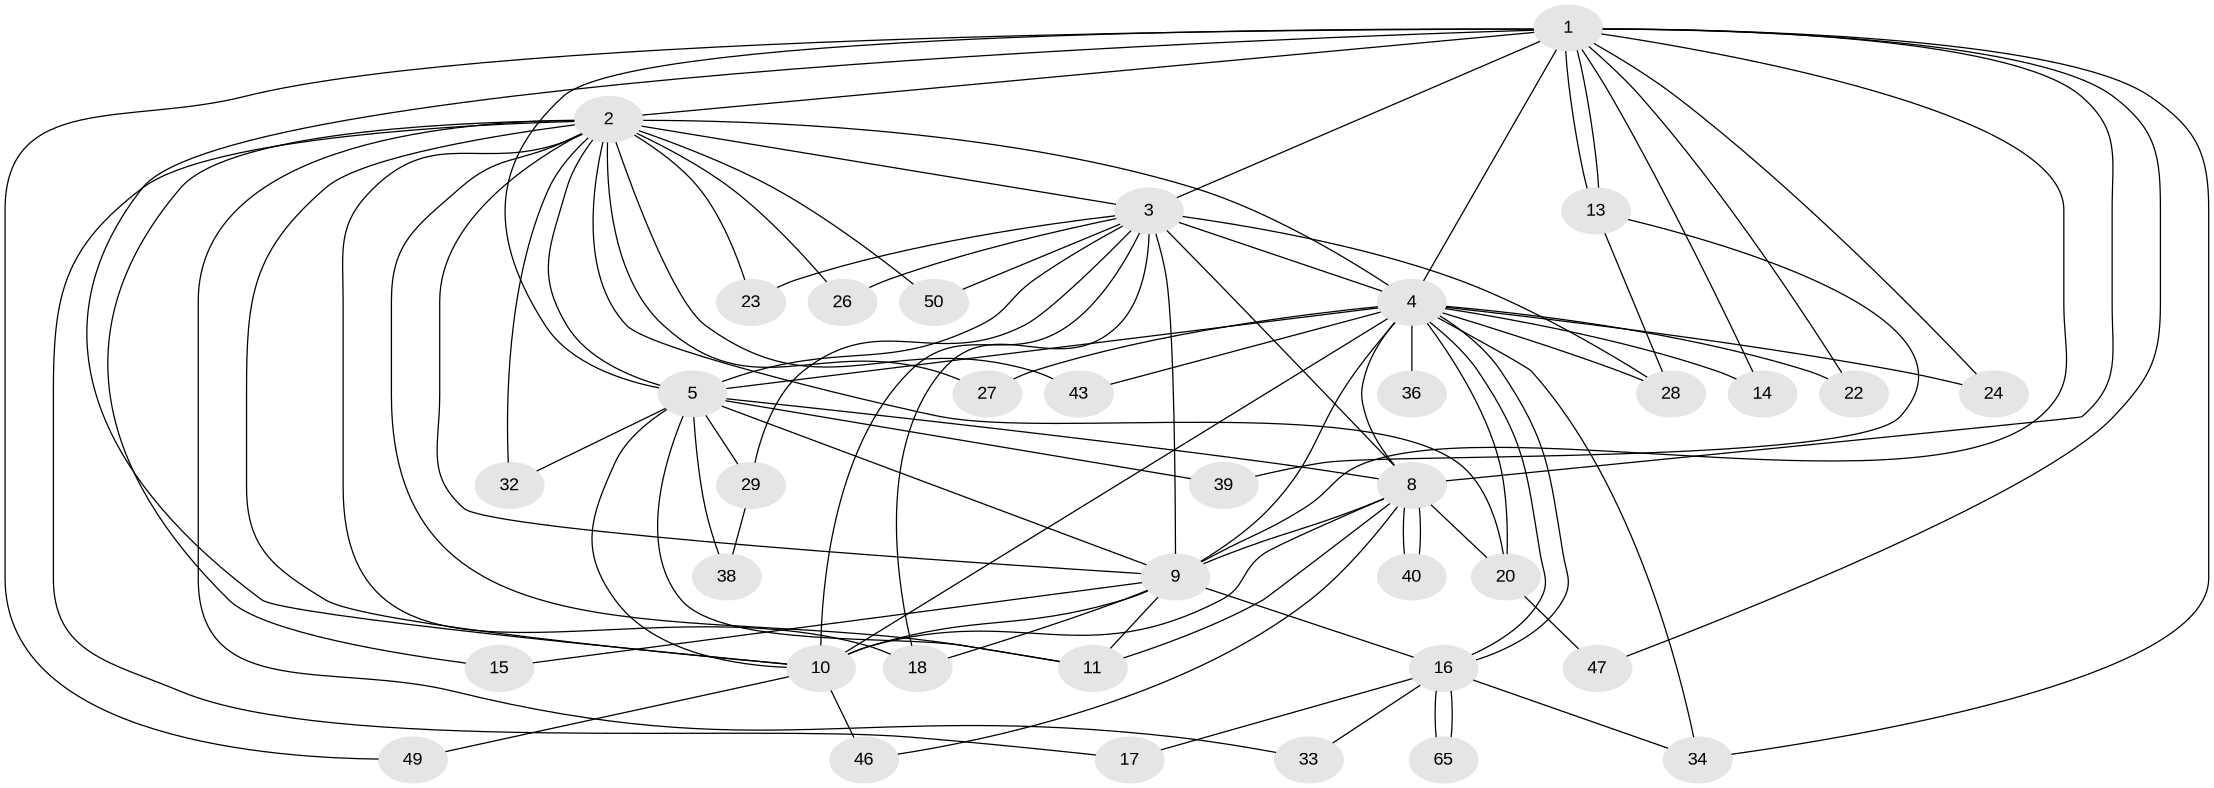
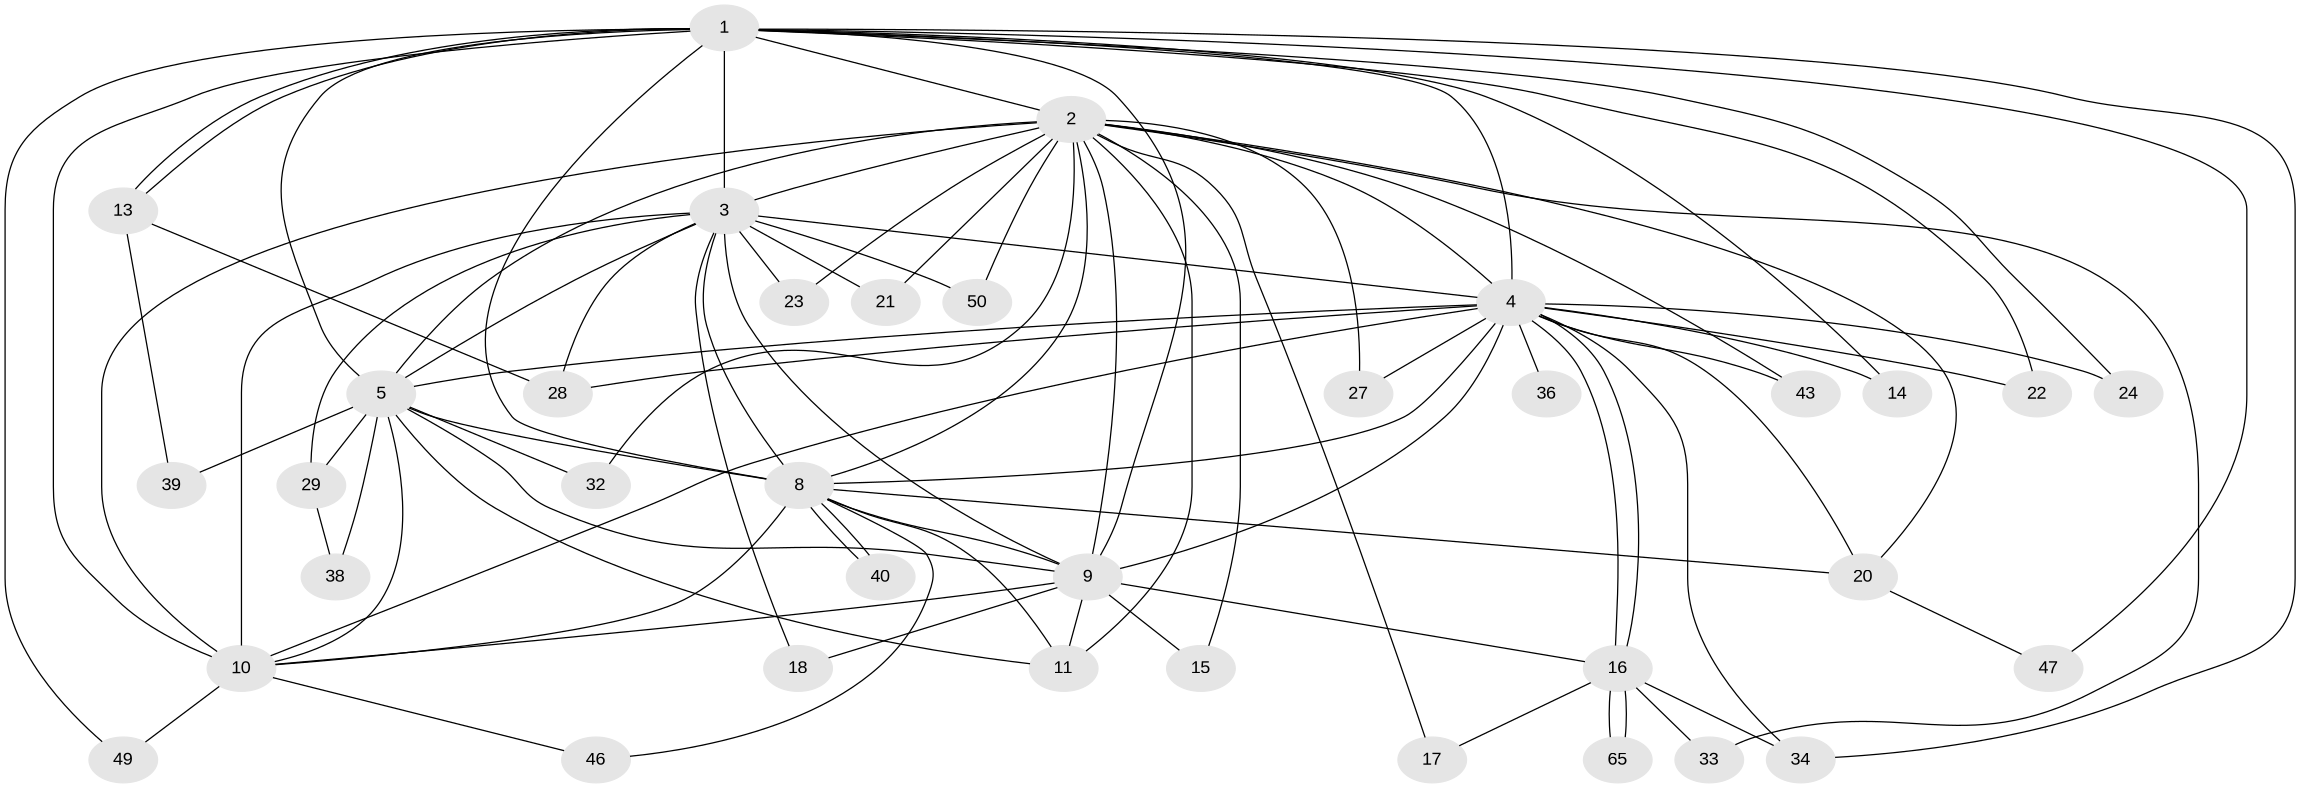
(843, 302) -> (886, 302)
(353, 541) -> (1035, 364)
